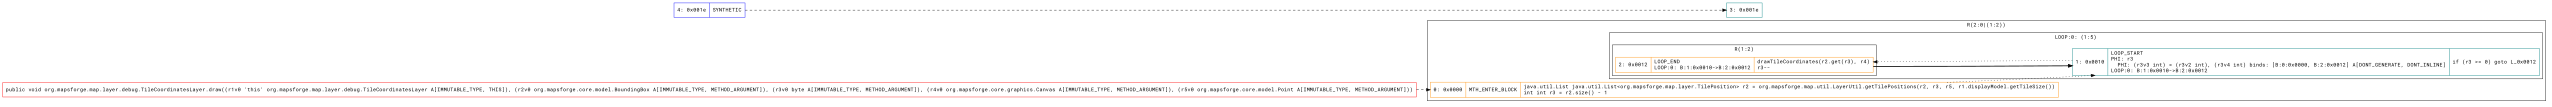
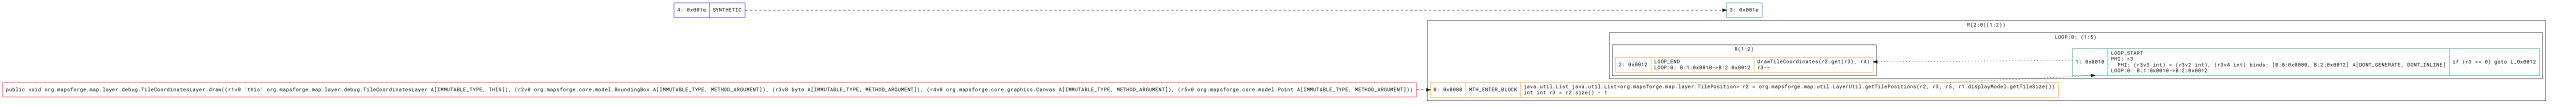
(1971, 66) -> none
